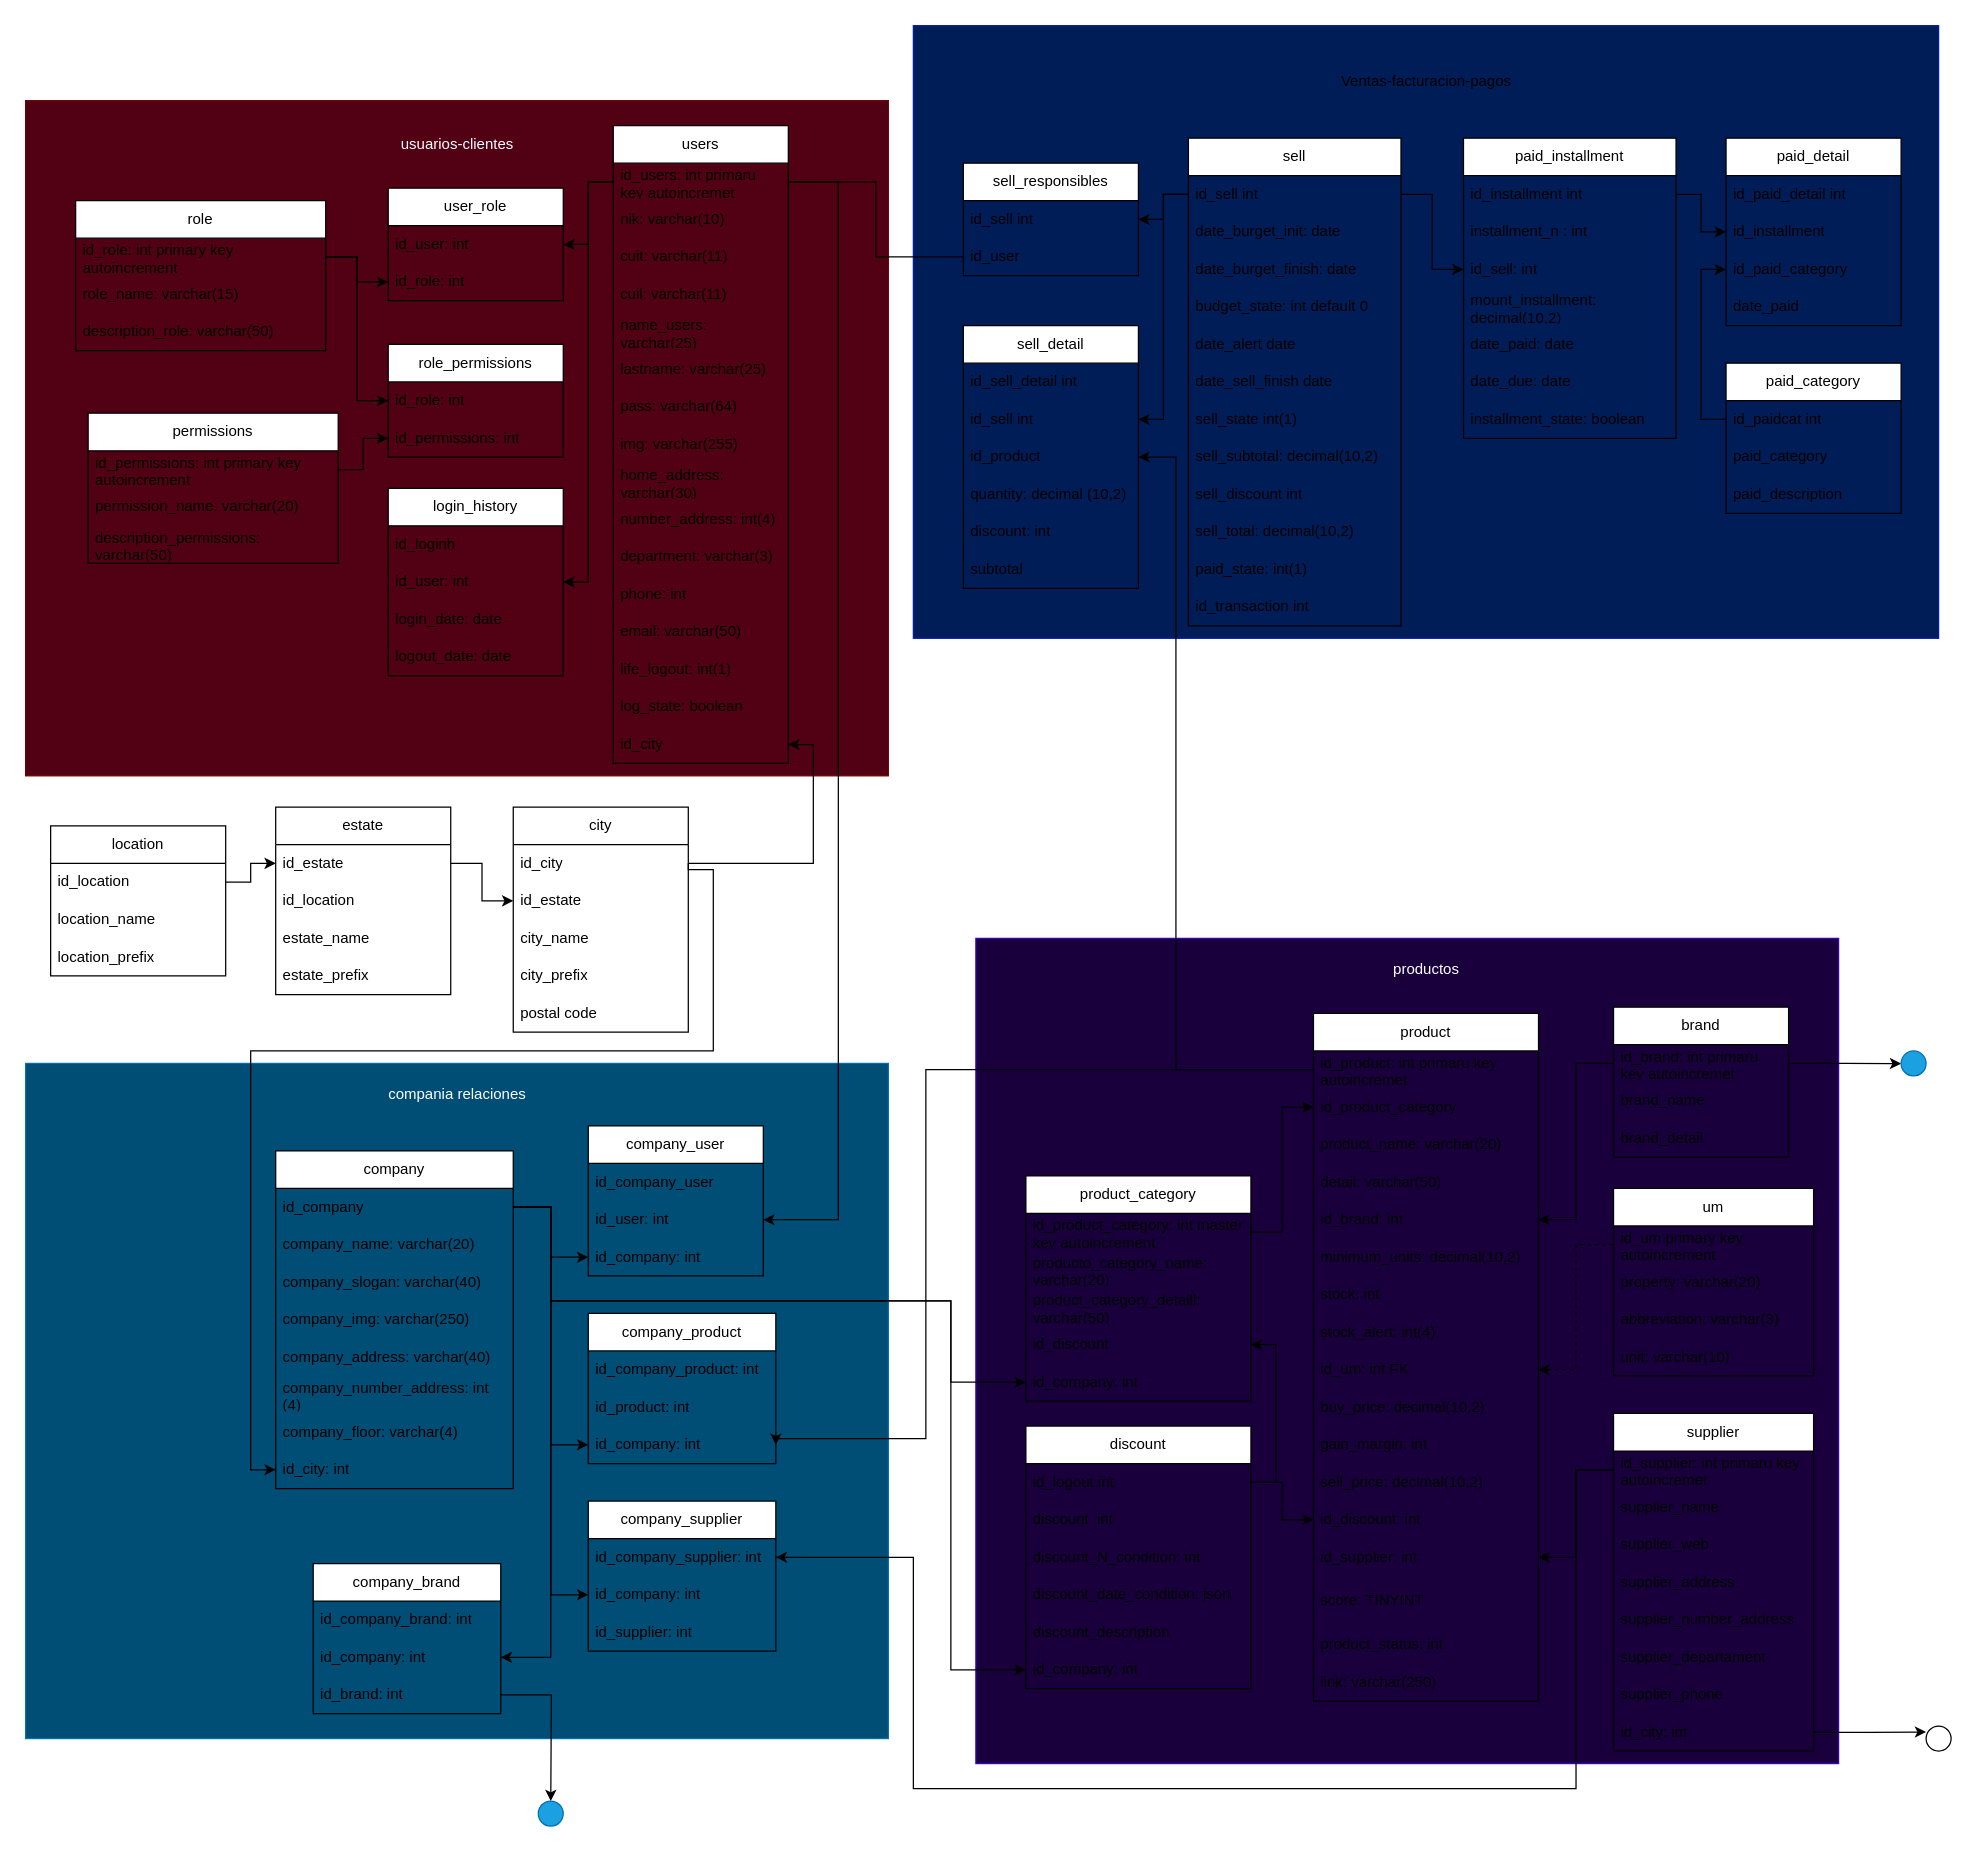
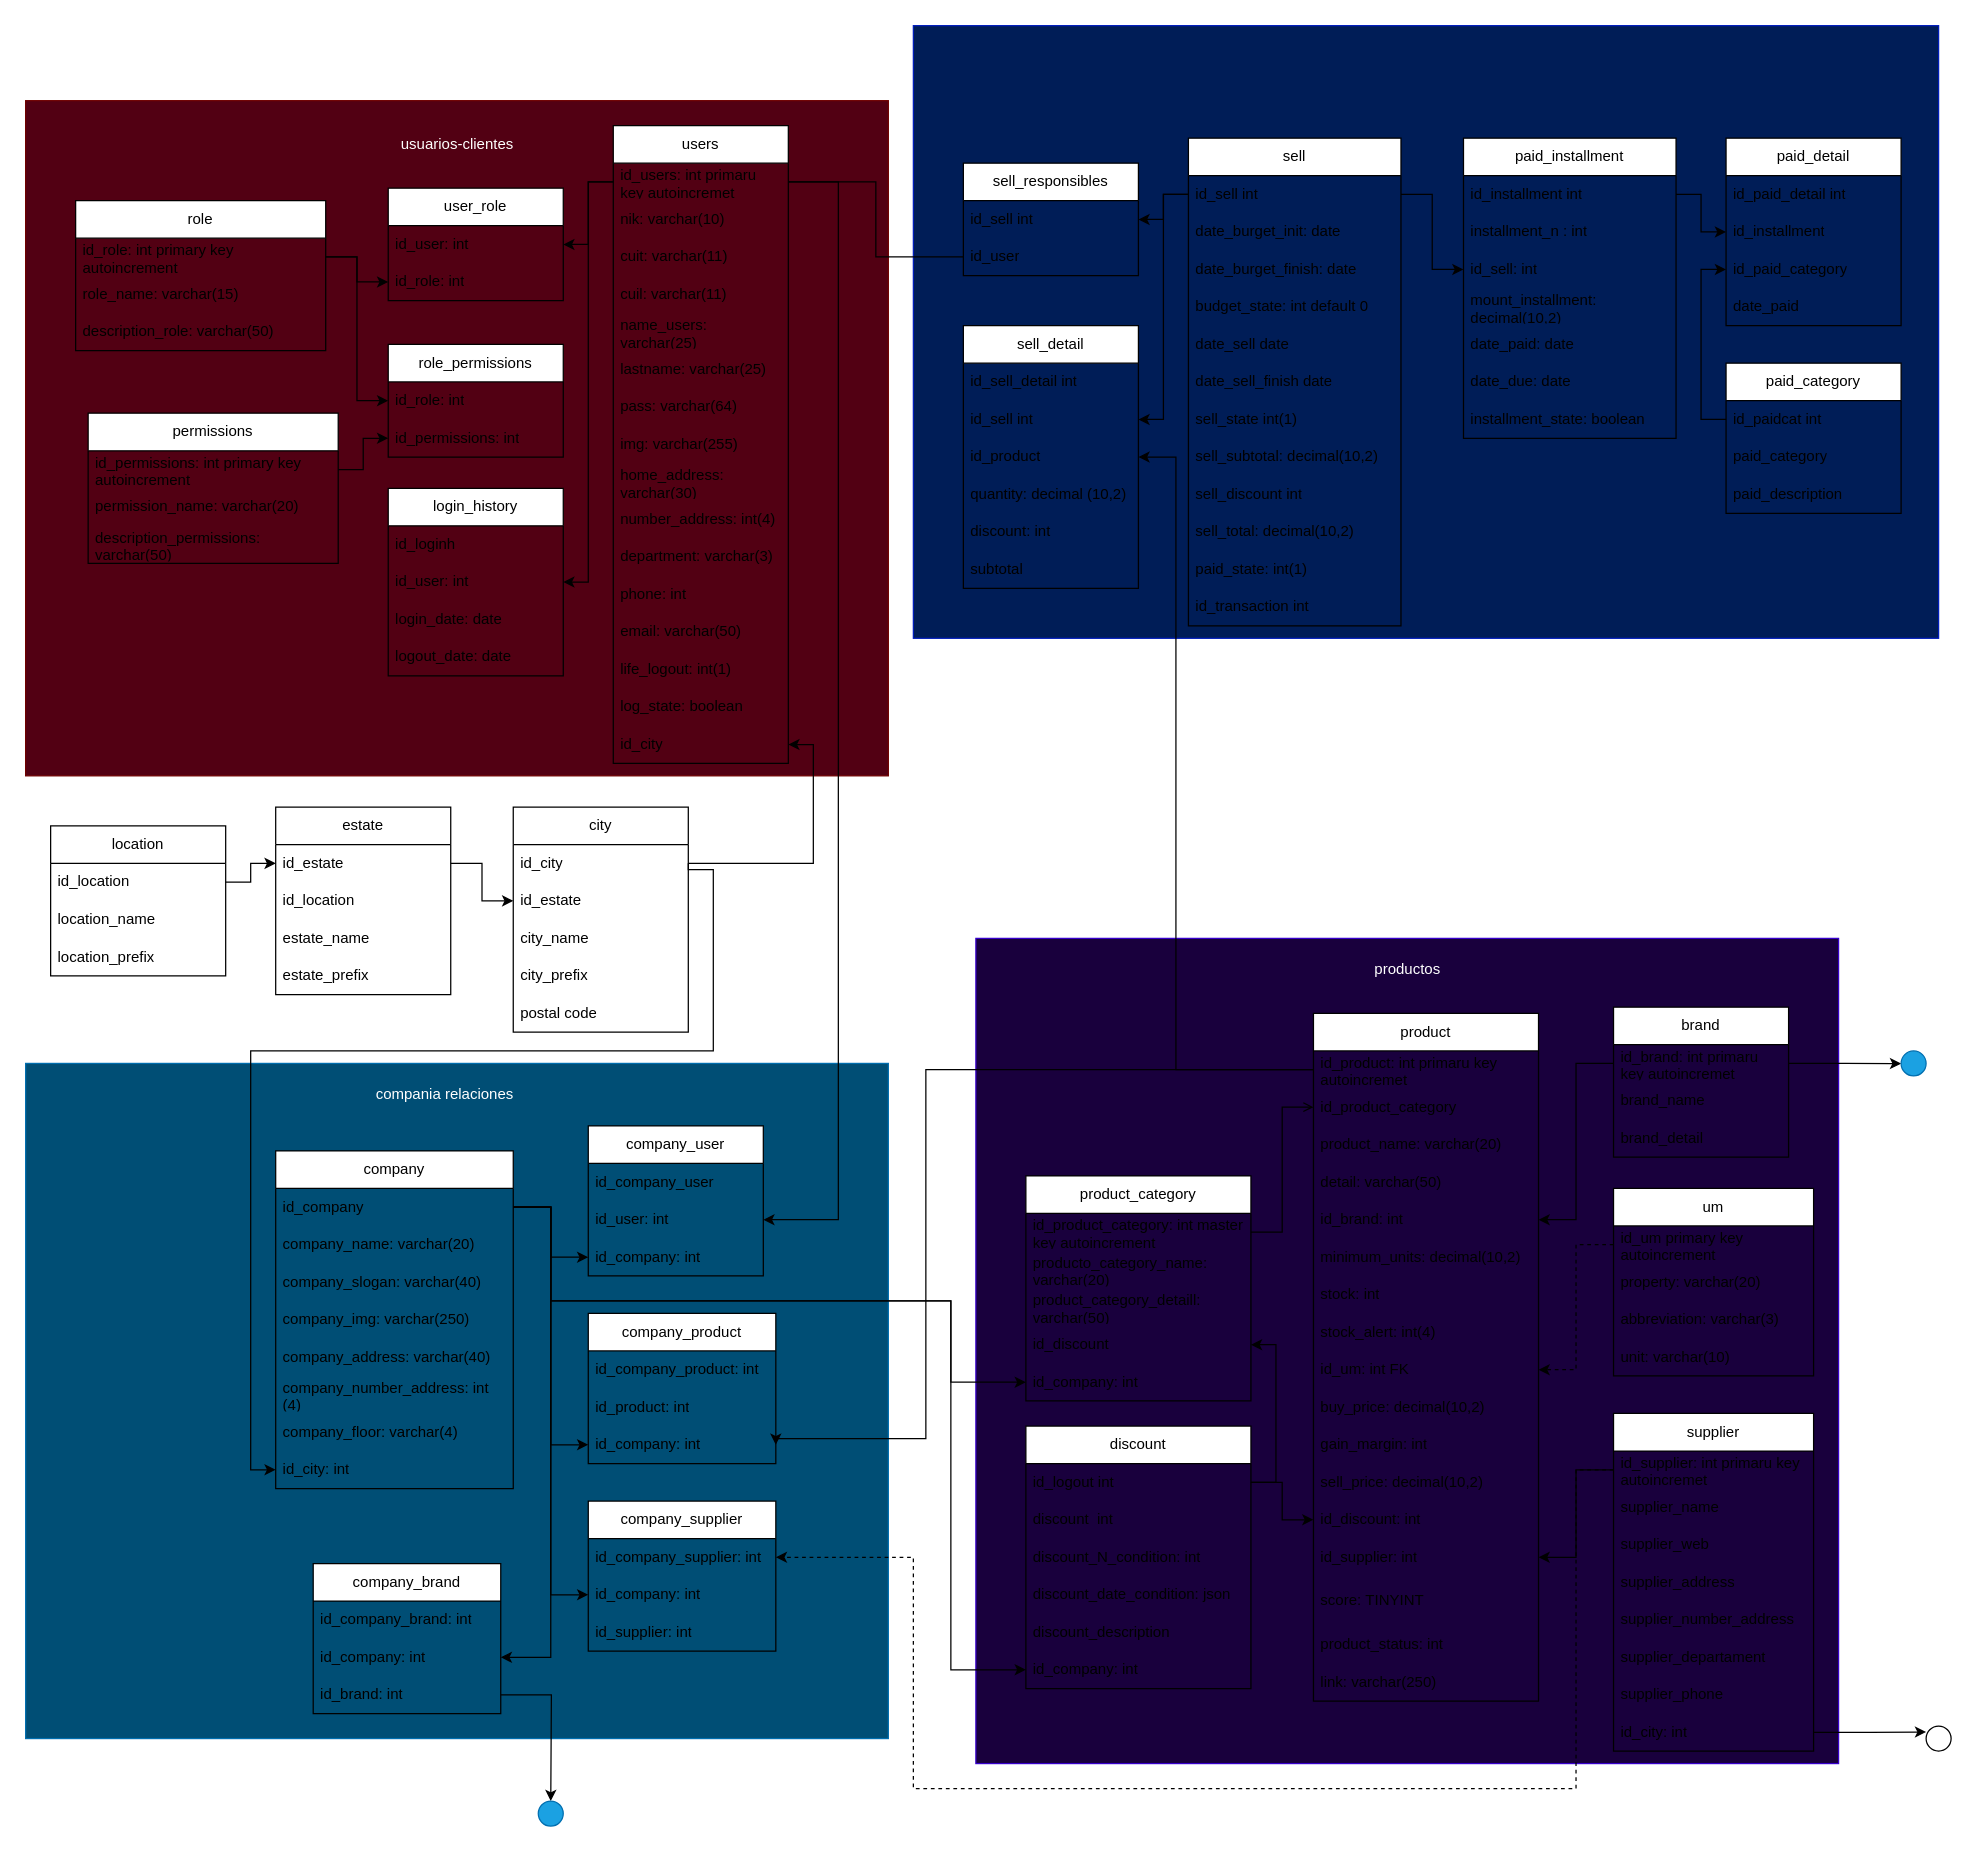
(1426, 82) -> none
(1255, 344) -> (1249, 344)
(1426, 969) -> (1407, 969)
(457, 1094) -> (444, 1094)
(1303, 1107) -> (1305, 1107)
(1128, 1788) -> (1128, 1788)
